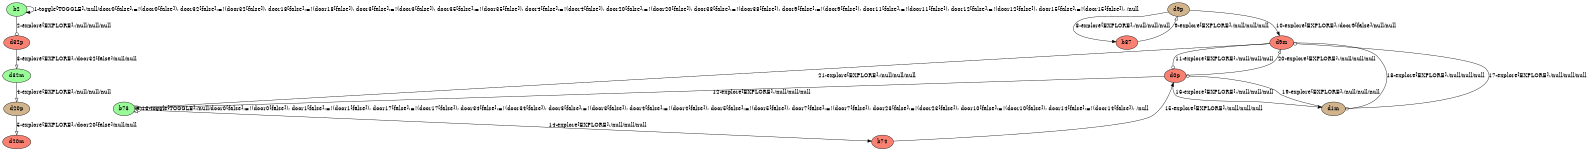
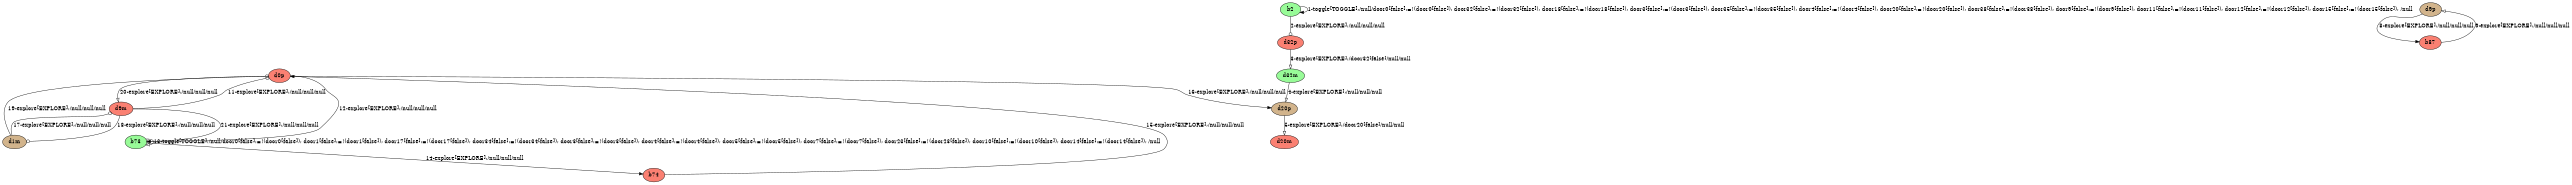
(1236, 14) -> none
(1240, 101) -> (780, 79)
